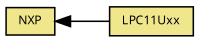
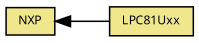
(151, 21) -> (151, 21)
